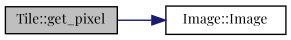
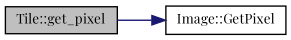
(226, 20) -> (226, 20)
